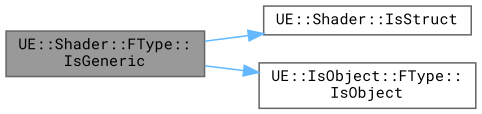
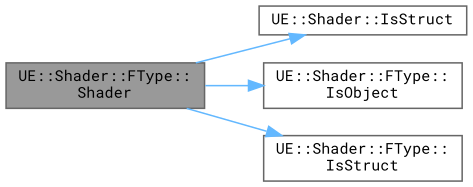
(105, 54) -> (105, 86)
(367, 86) -> (363, 86)
none -> (363, 158)
